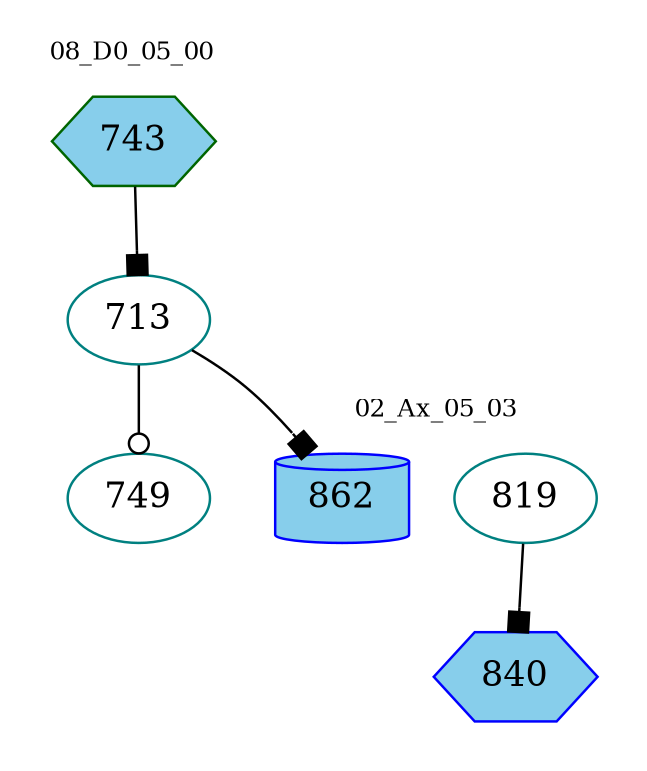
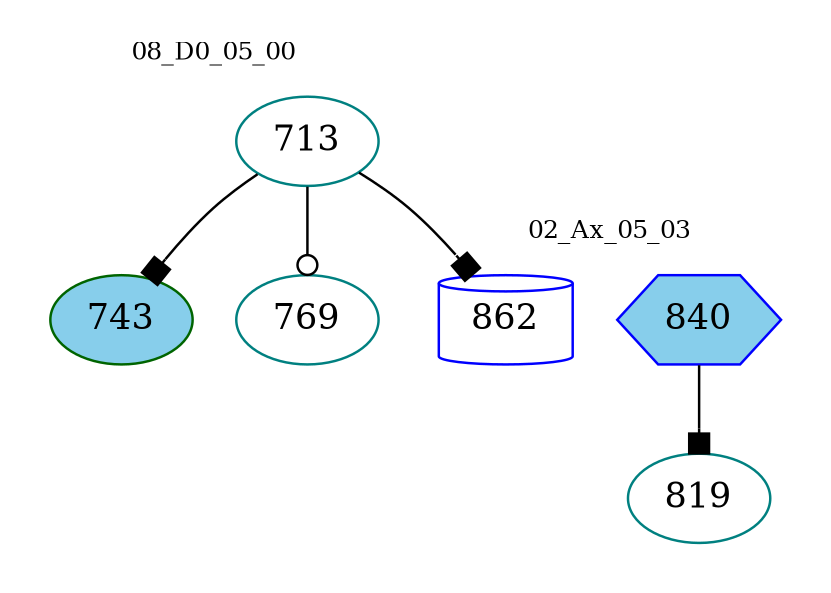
(134, 141) -> (121, 320)
(136, 218) -> (208, 213)
(139, 498) -> (307, 320)
(342, 498) -> (506, 320)
(521, 575) -> (699, 397)
